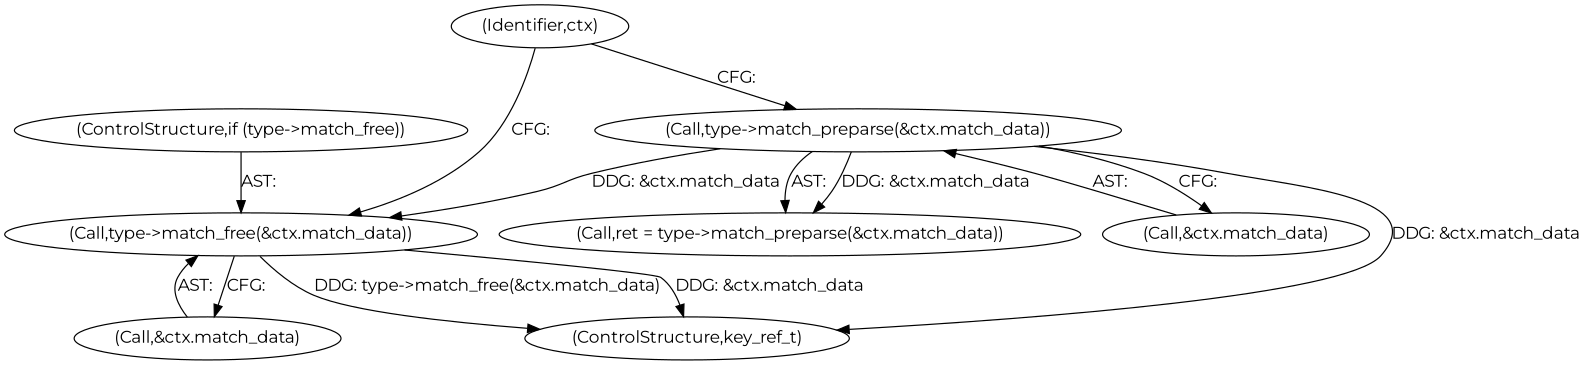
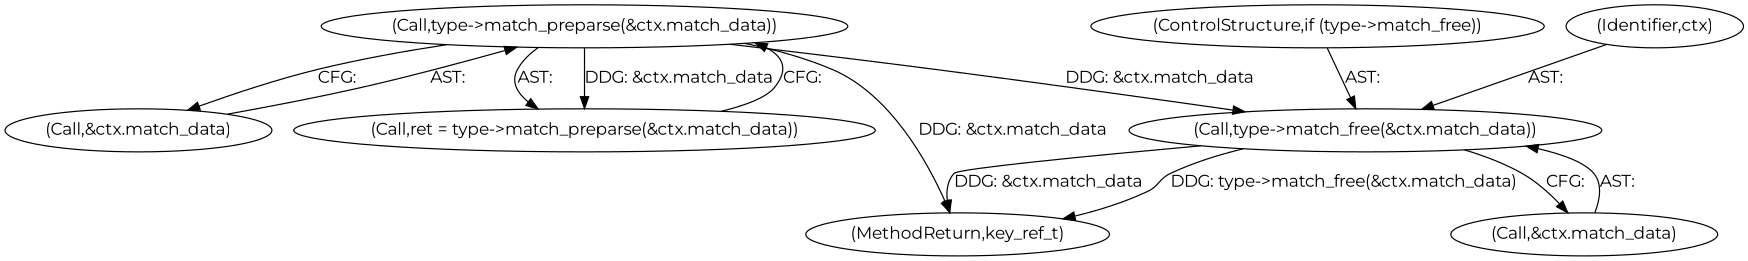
(688, 75) -> (771, 91)
(533, 130) -> (1548, 78)
(687, 338) -> (958, 234)
